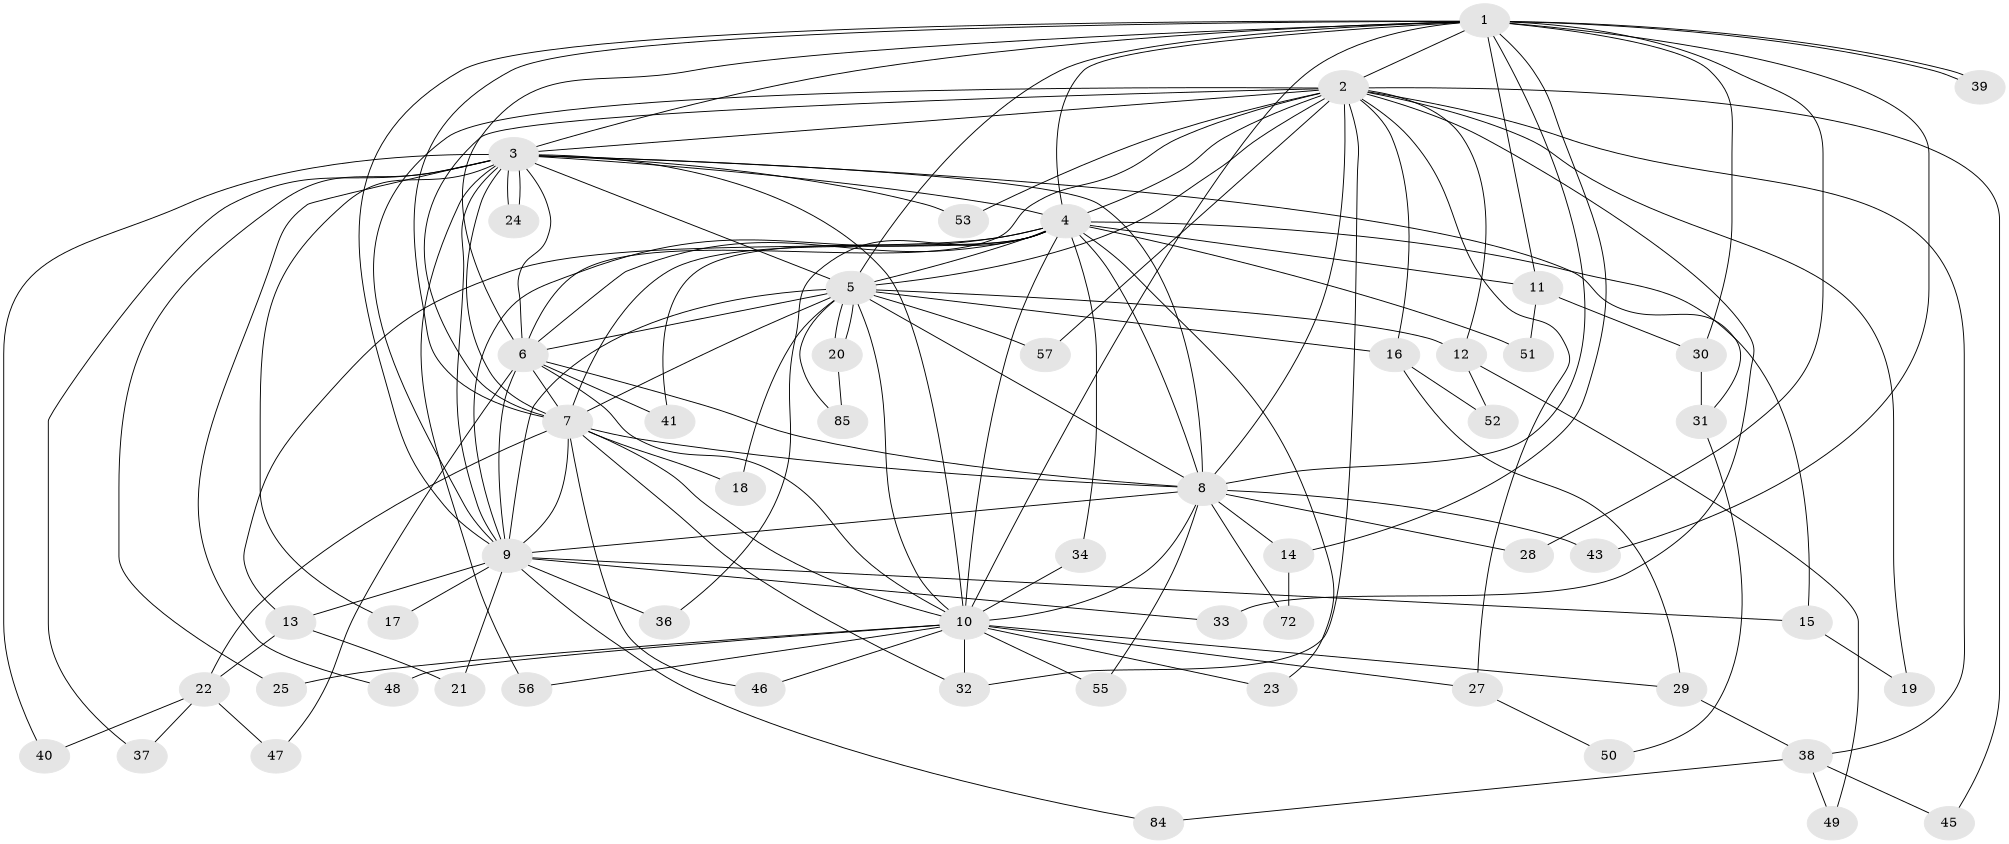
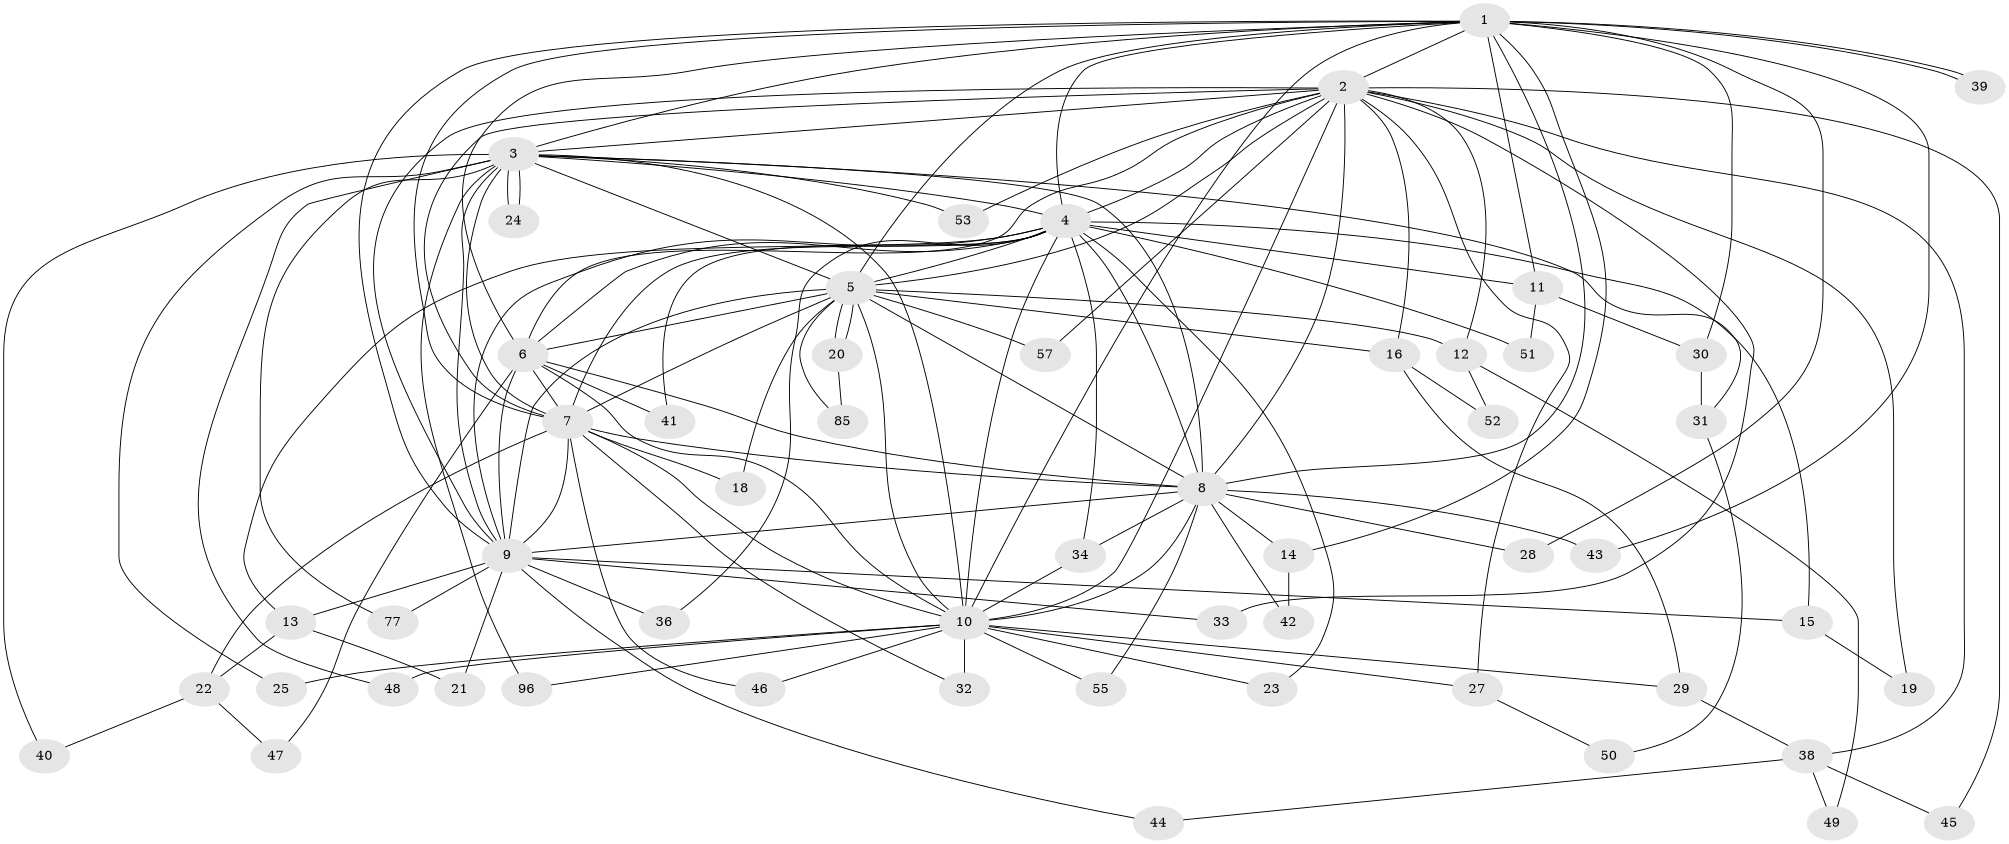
(537, 252) -> none
none -> (1133, 527)
(1341, 564) -> (1208, 386)
(393, 623) -> (393, 623)
(1289, 623) -> (1289, 623)
(527, 689) -> (527, 689)
(142, 756) -> none
(1159, 823) -> (1159, 823)
